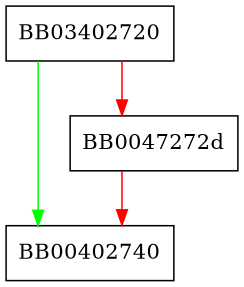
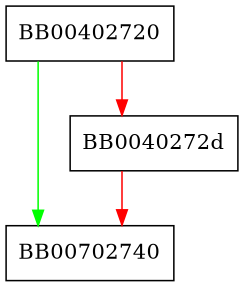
(90, 34) -> (90, 34)
(154, 143) -> (154, 143)
(90, 253) -> (90, 253)
